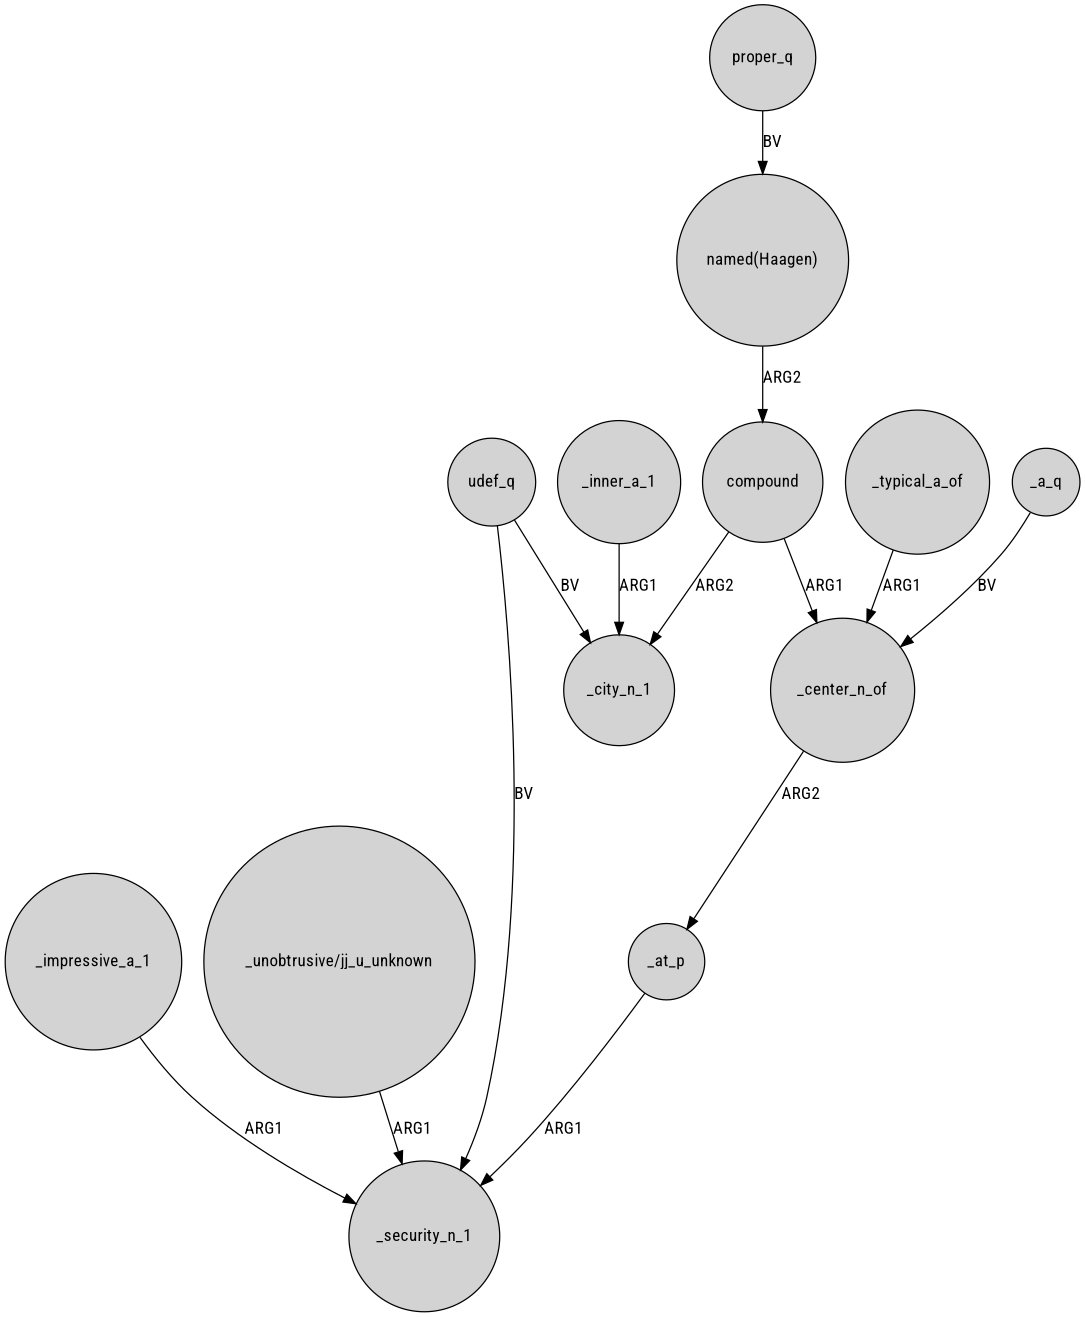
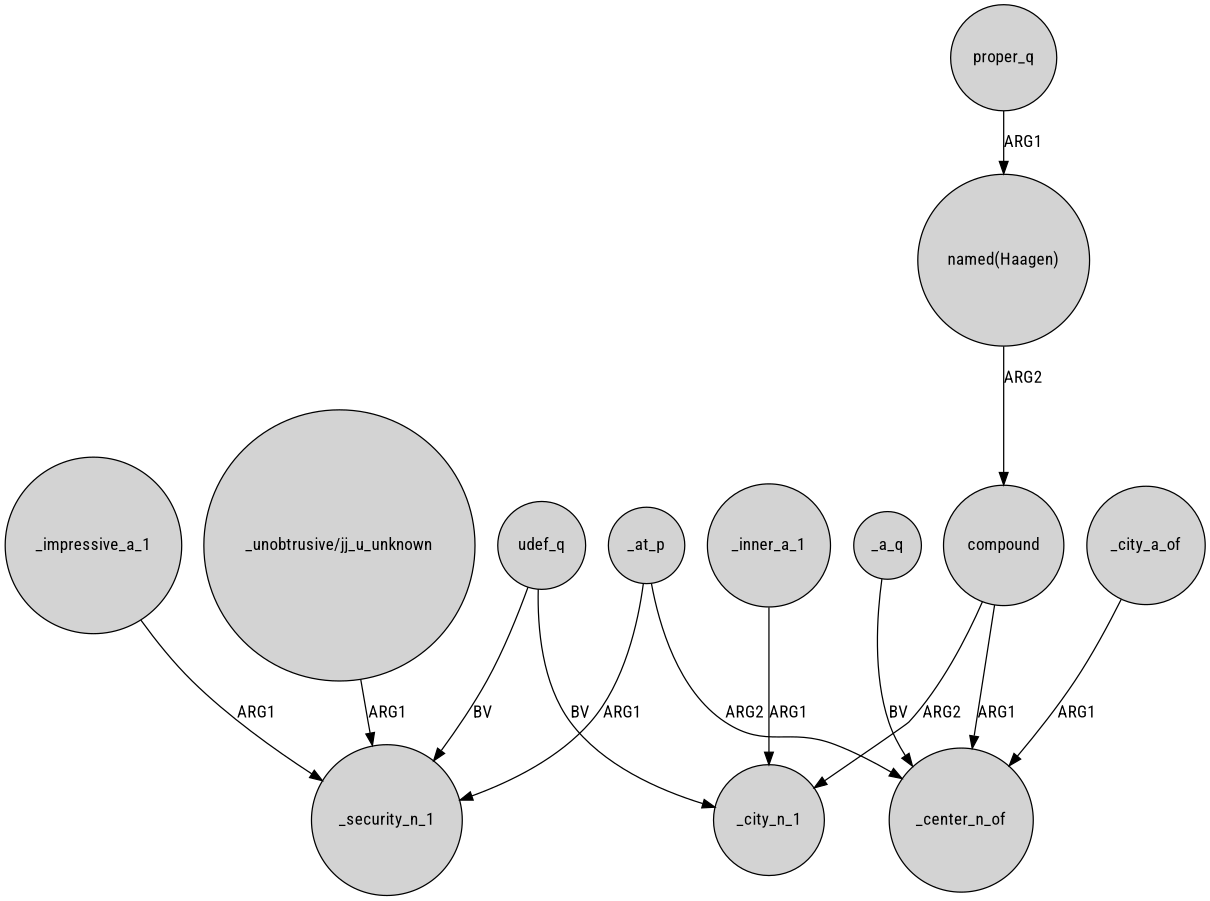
(773, 142) -> (1023, 142)
(918, 482) -> (1146, 545)
(749, 835) -> (732, 726)
